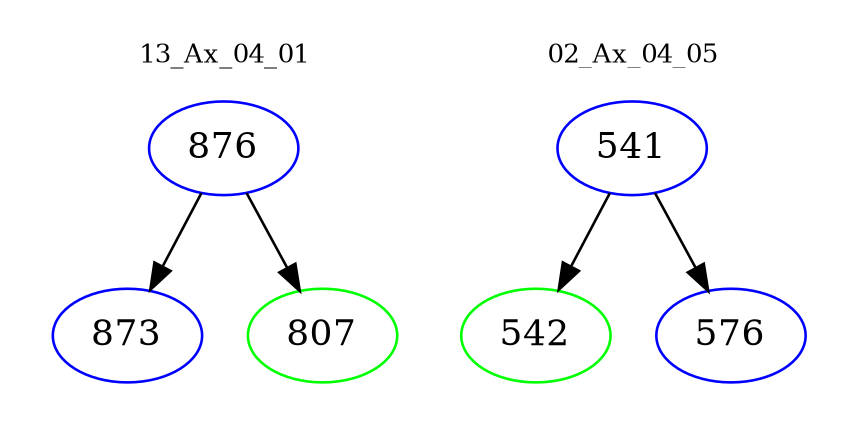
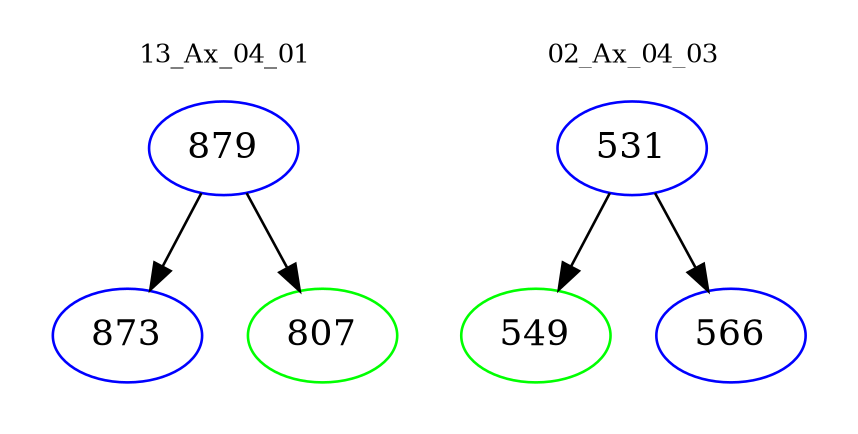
(633, 56) -> (633, 56)
(224, 148) -> (224, 148)
(632, 148) -> (632, 148)
(536, 336) -> (536, 336)
(731, 336) -> (731, 336)
